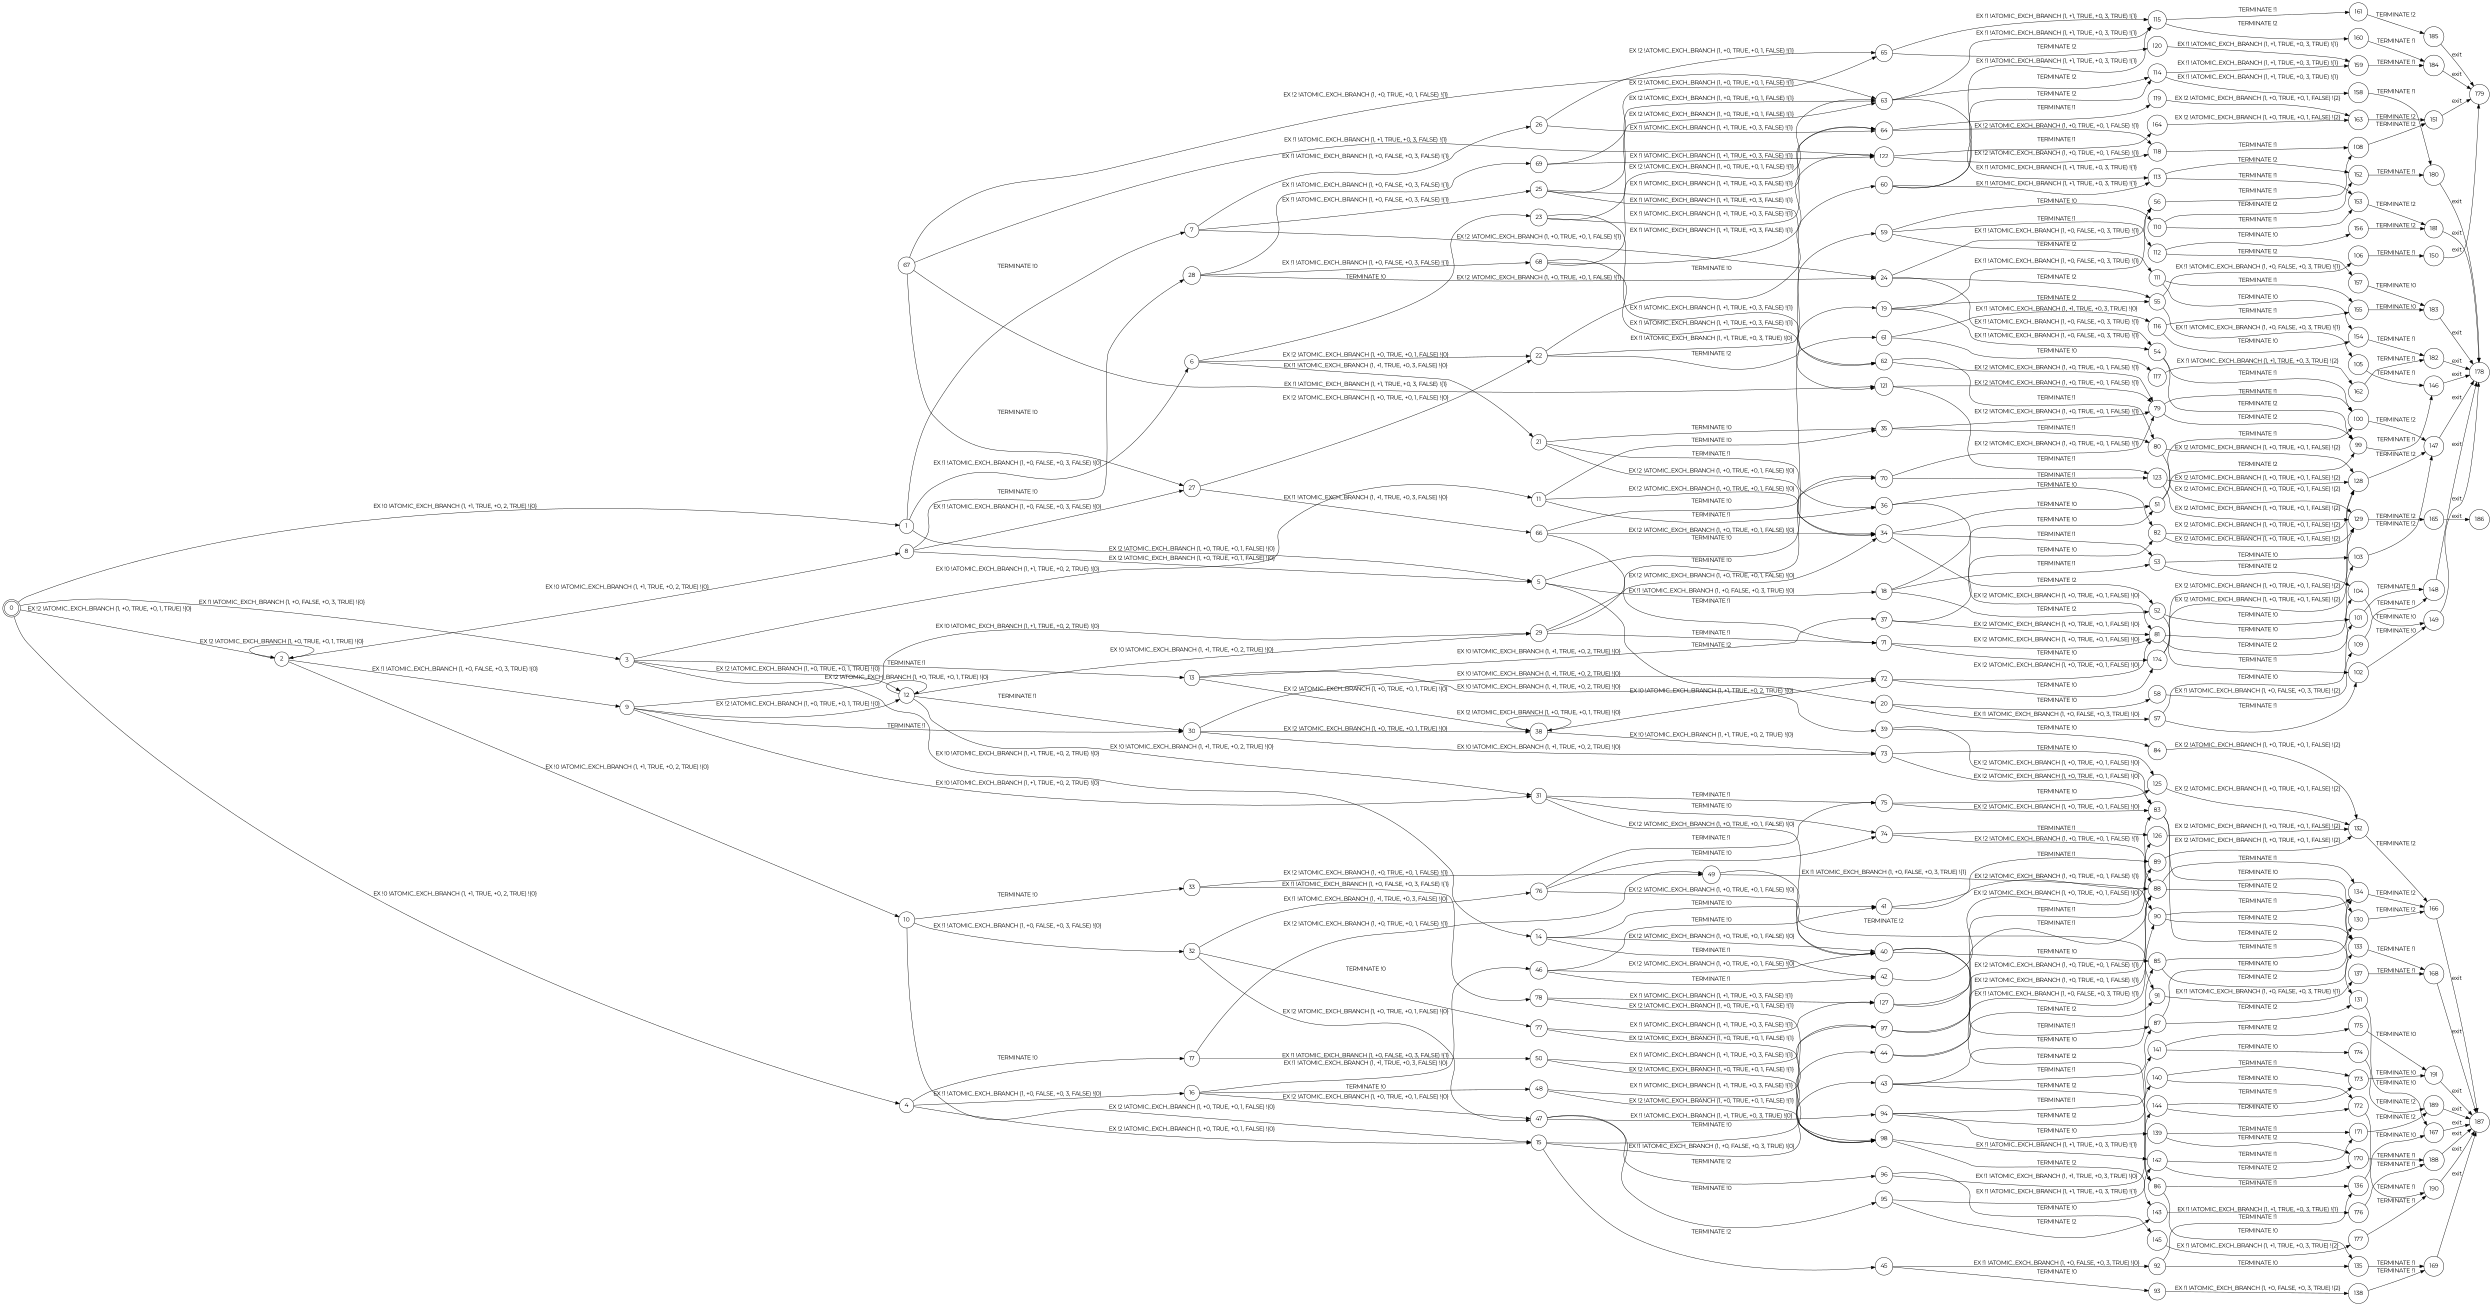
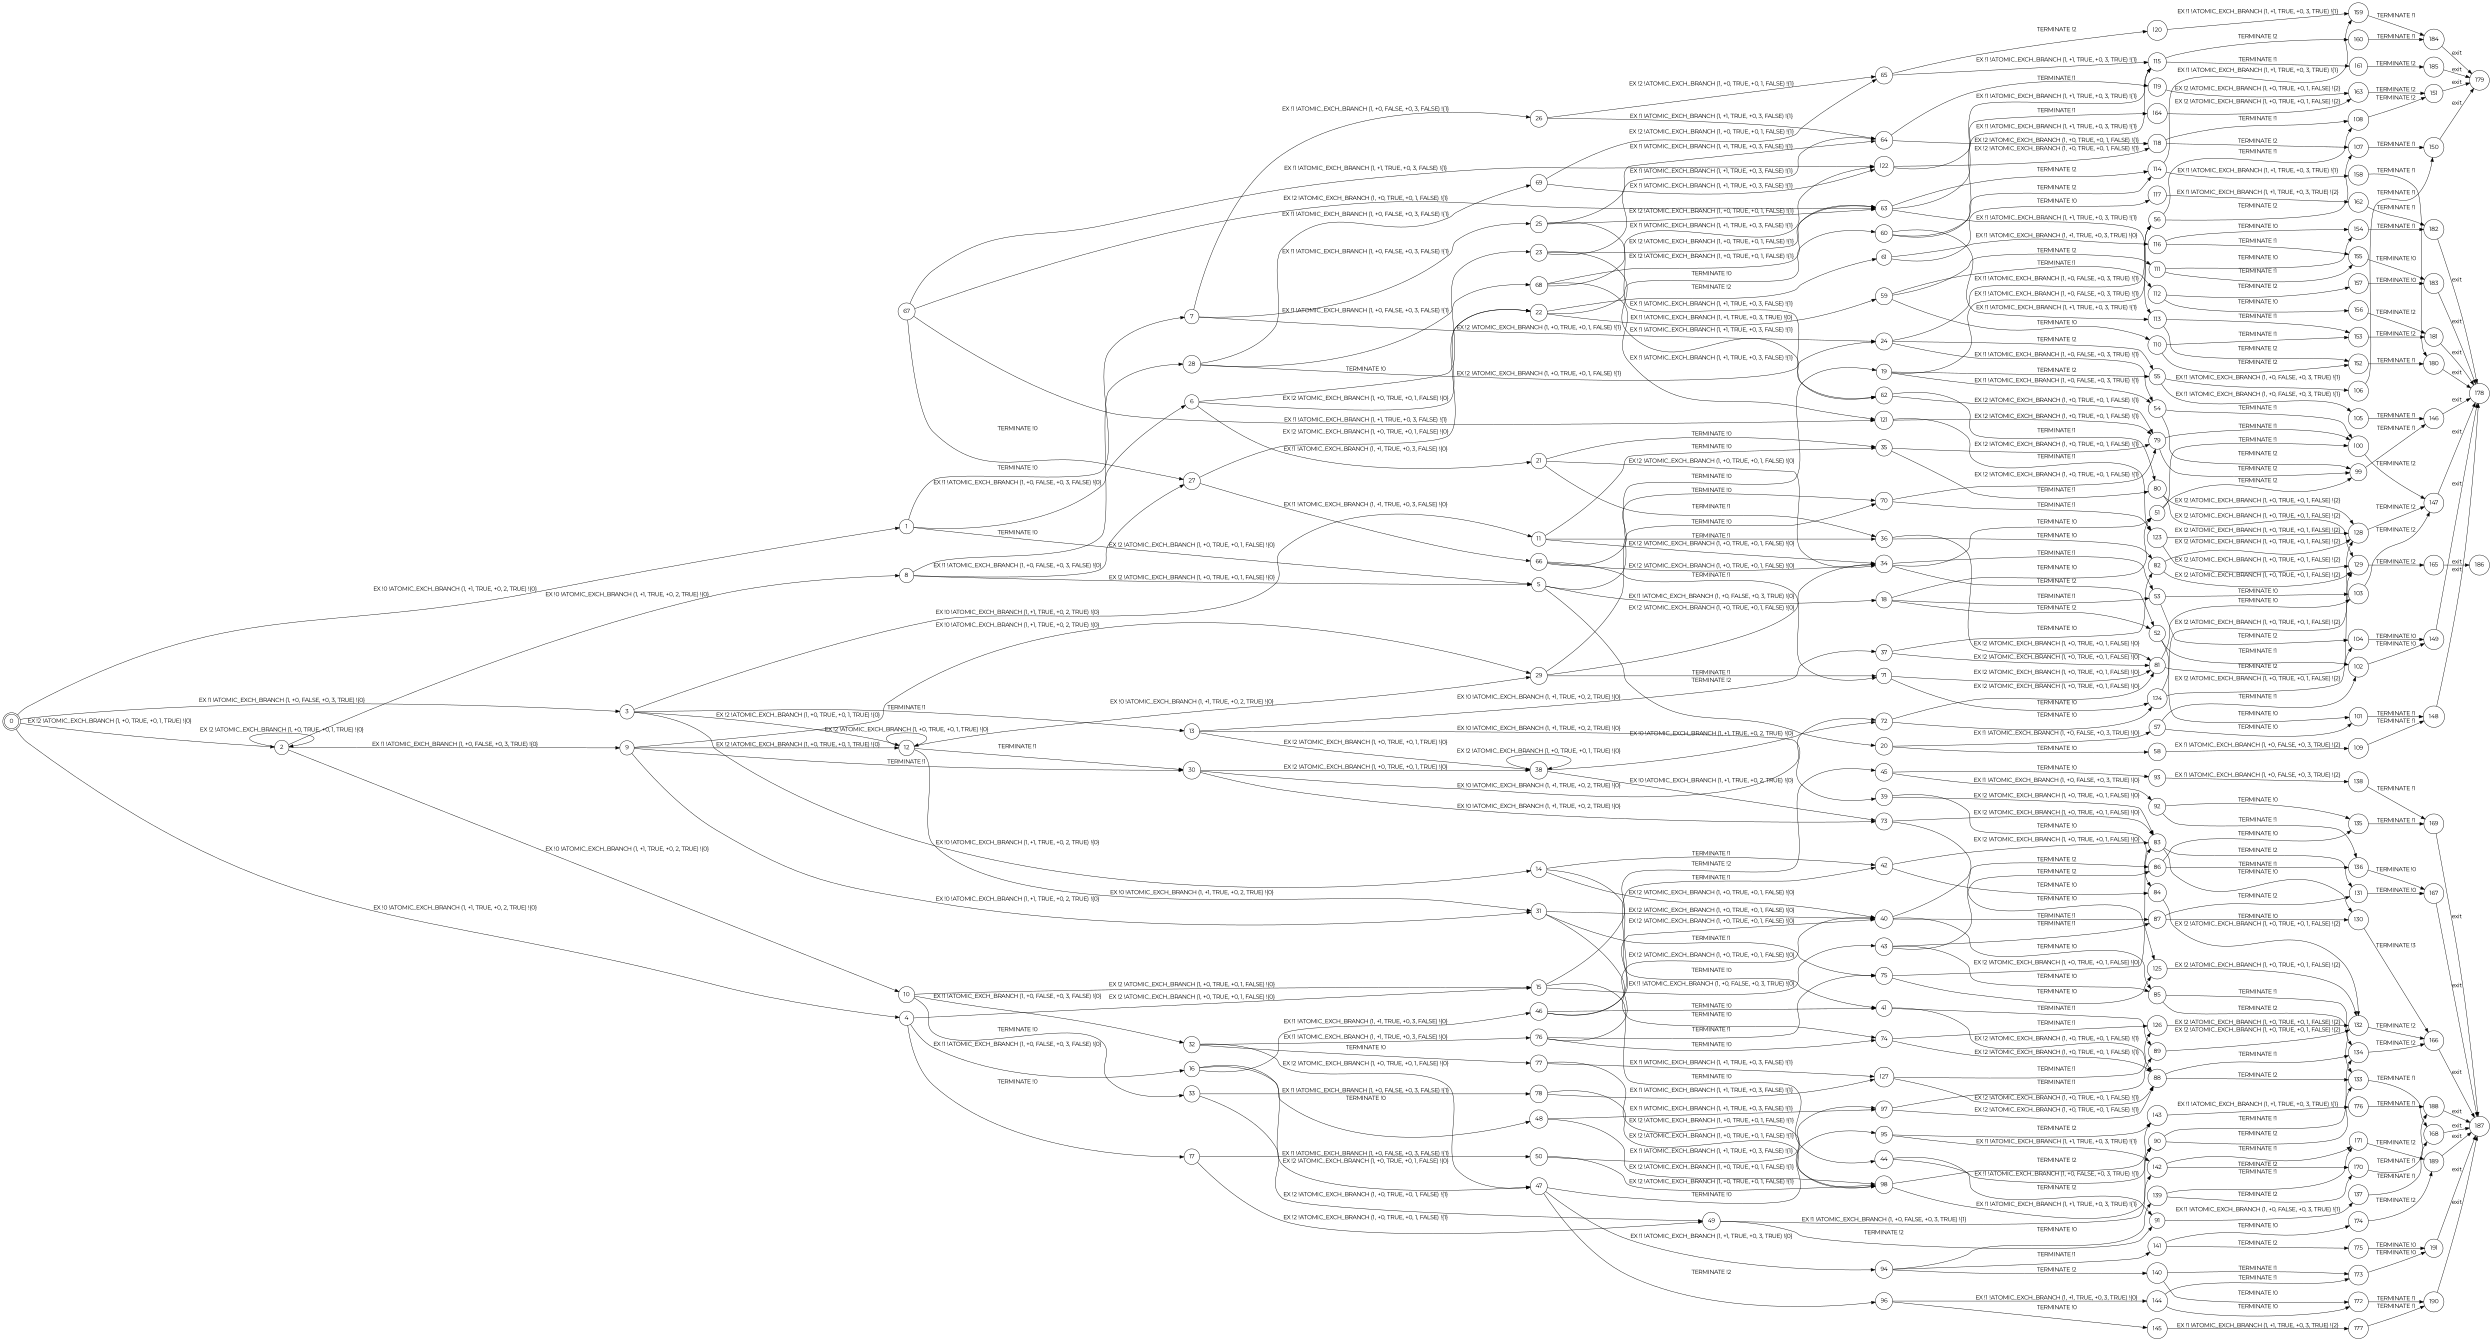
none -> (2358, 147)
none -> (2017, 892)
(2396, 910) -> (2396, 946)
